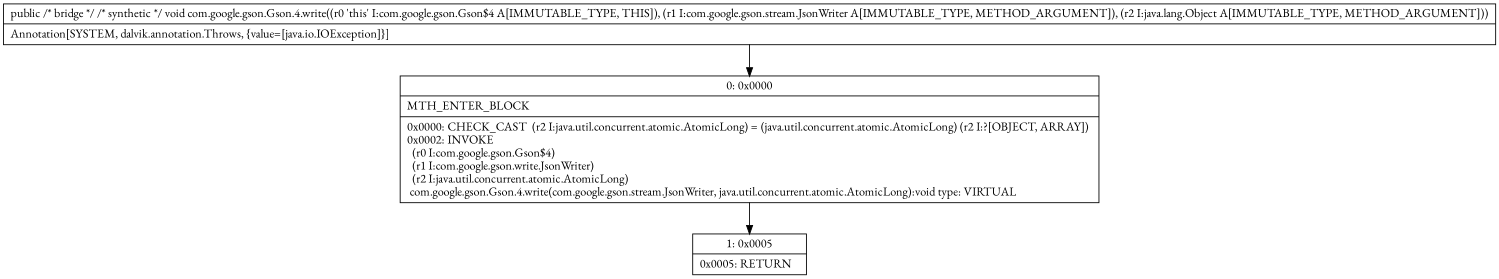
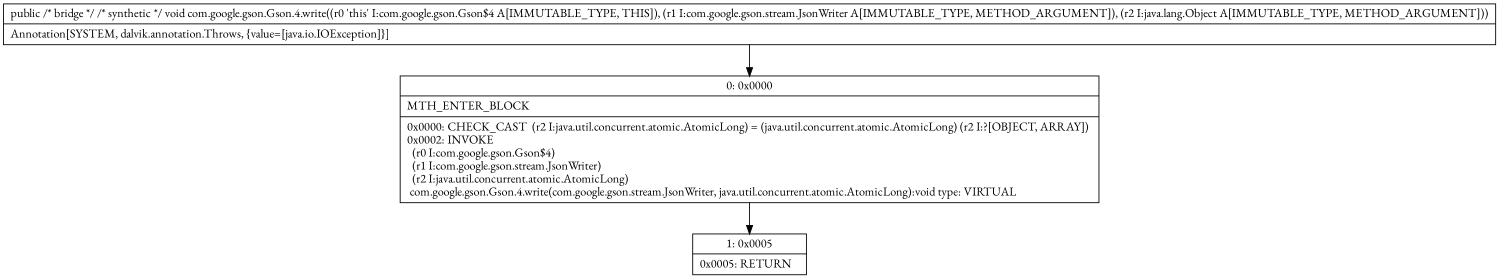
(501, 166) -> (504, 166)
